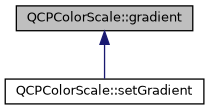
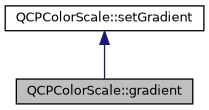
(105, 62) -> (105, 62)
